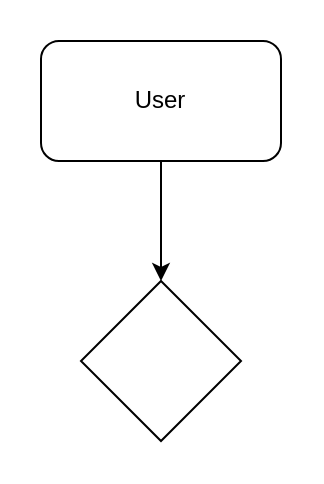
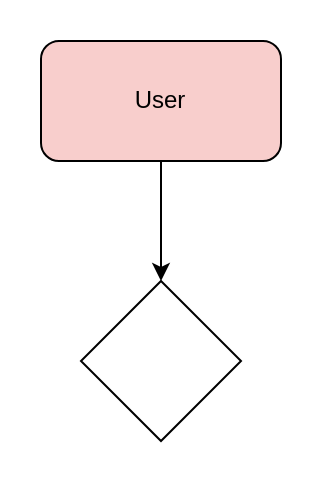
(161, 101) -> (161, 101)
